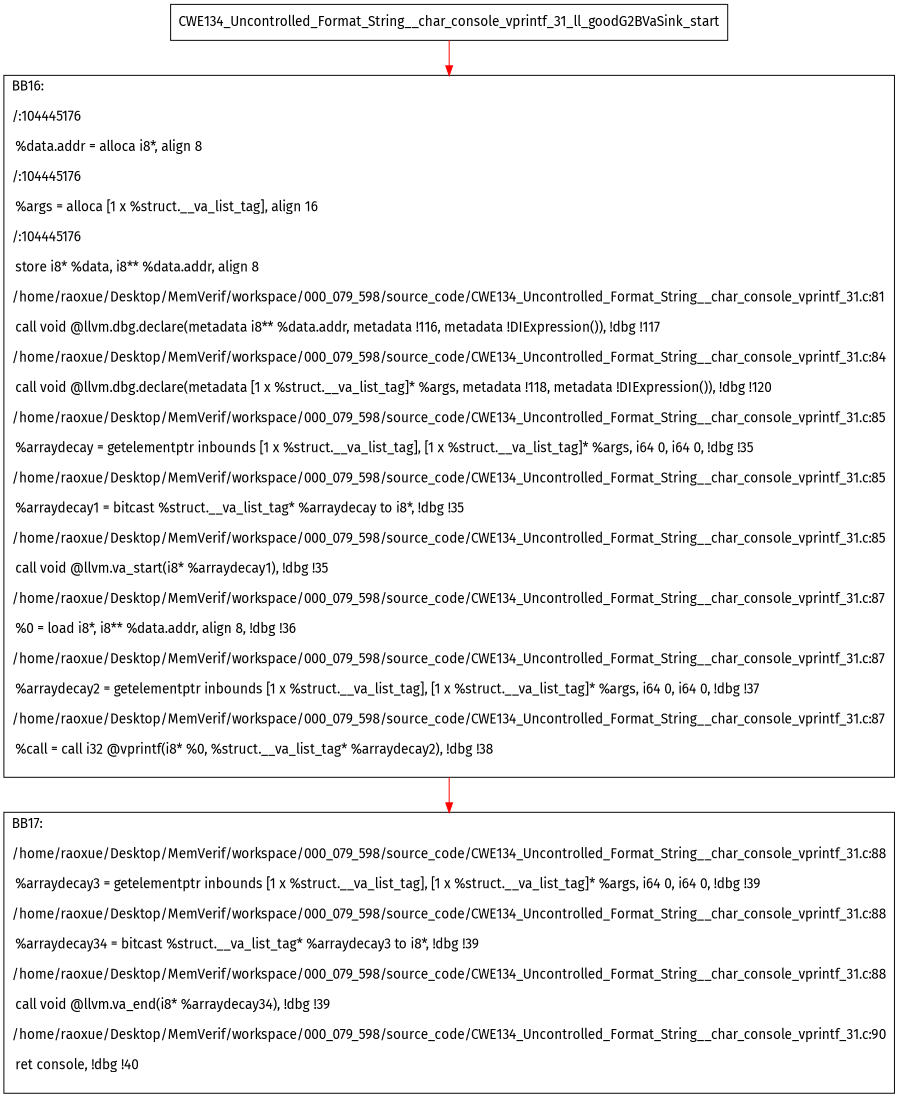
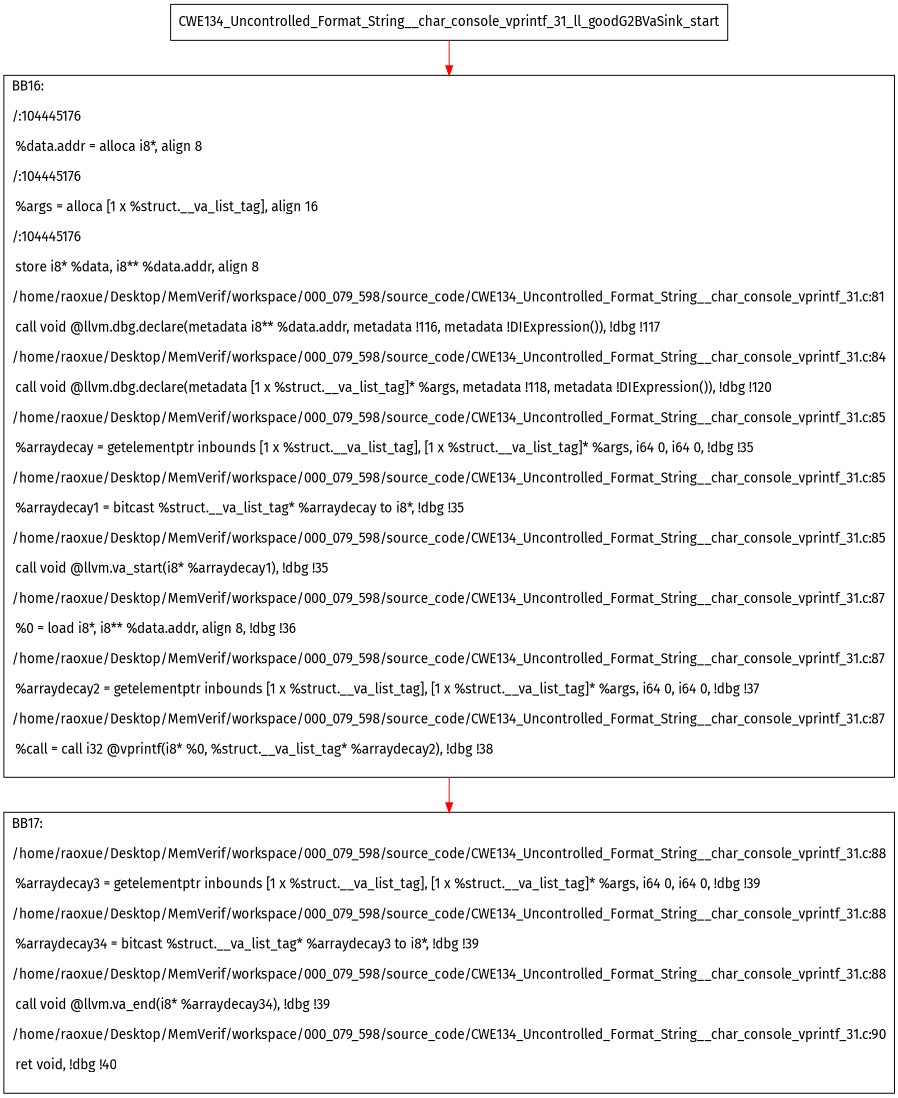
(75, 1065) -> (65, 1065)
